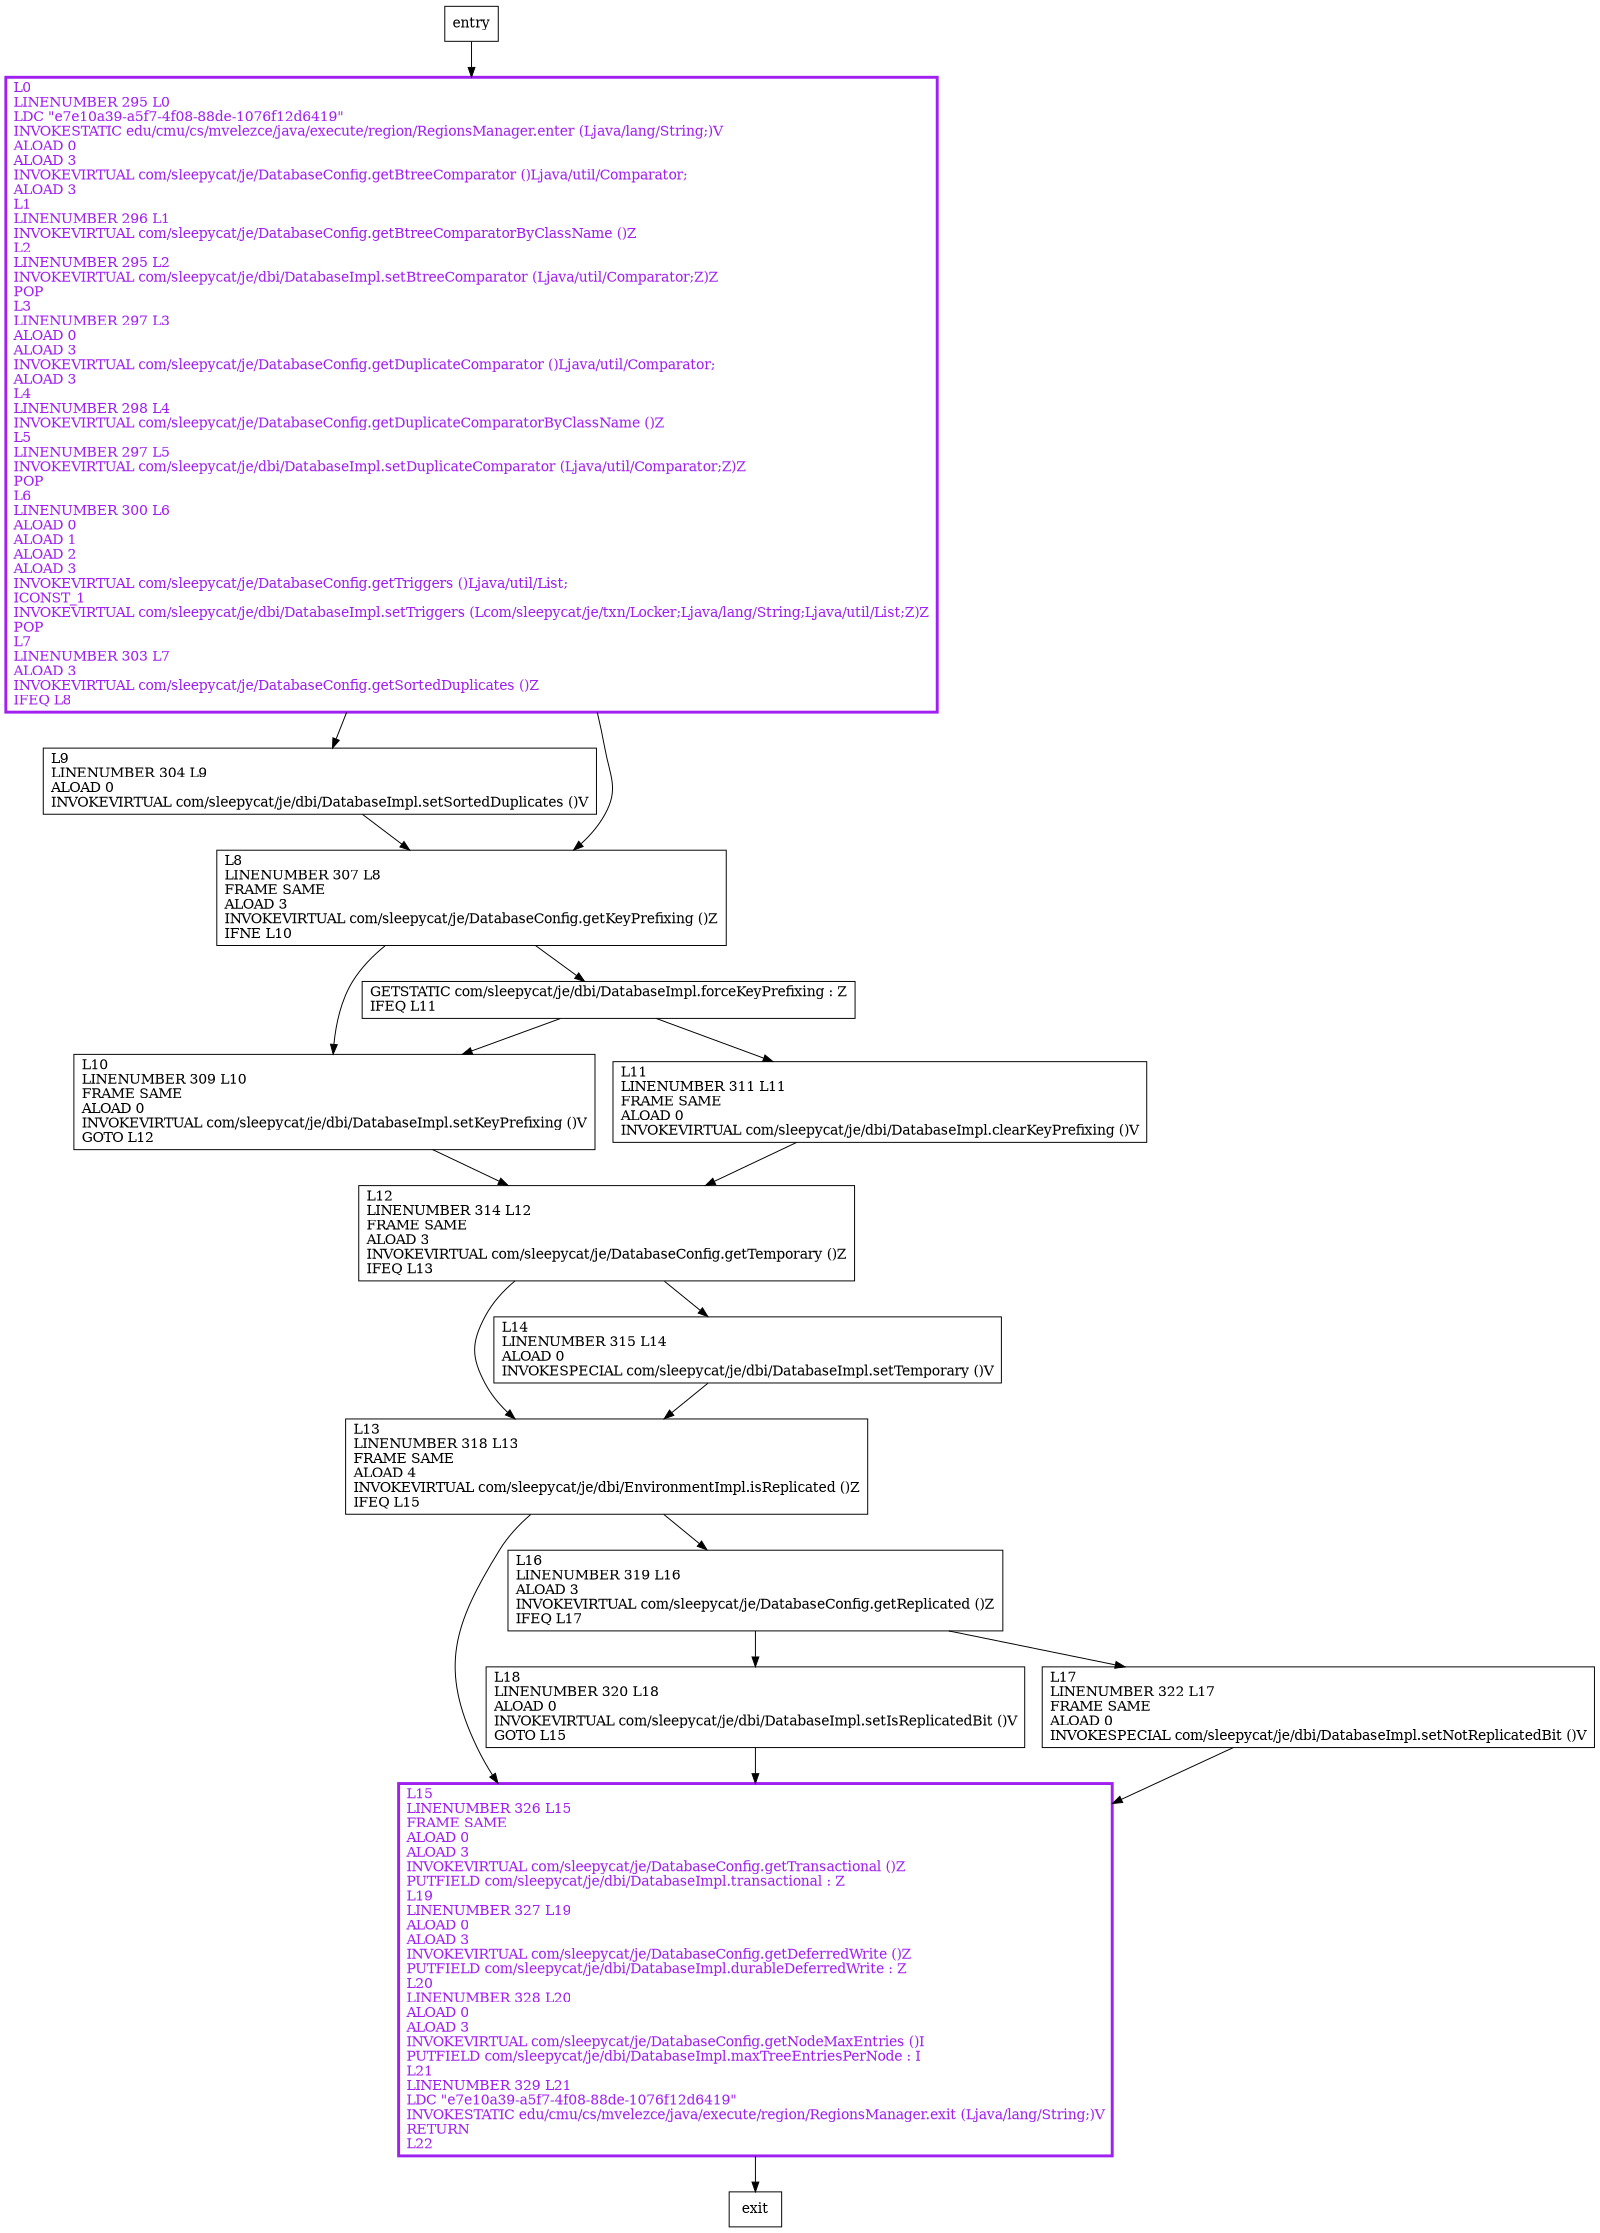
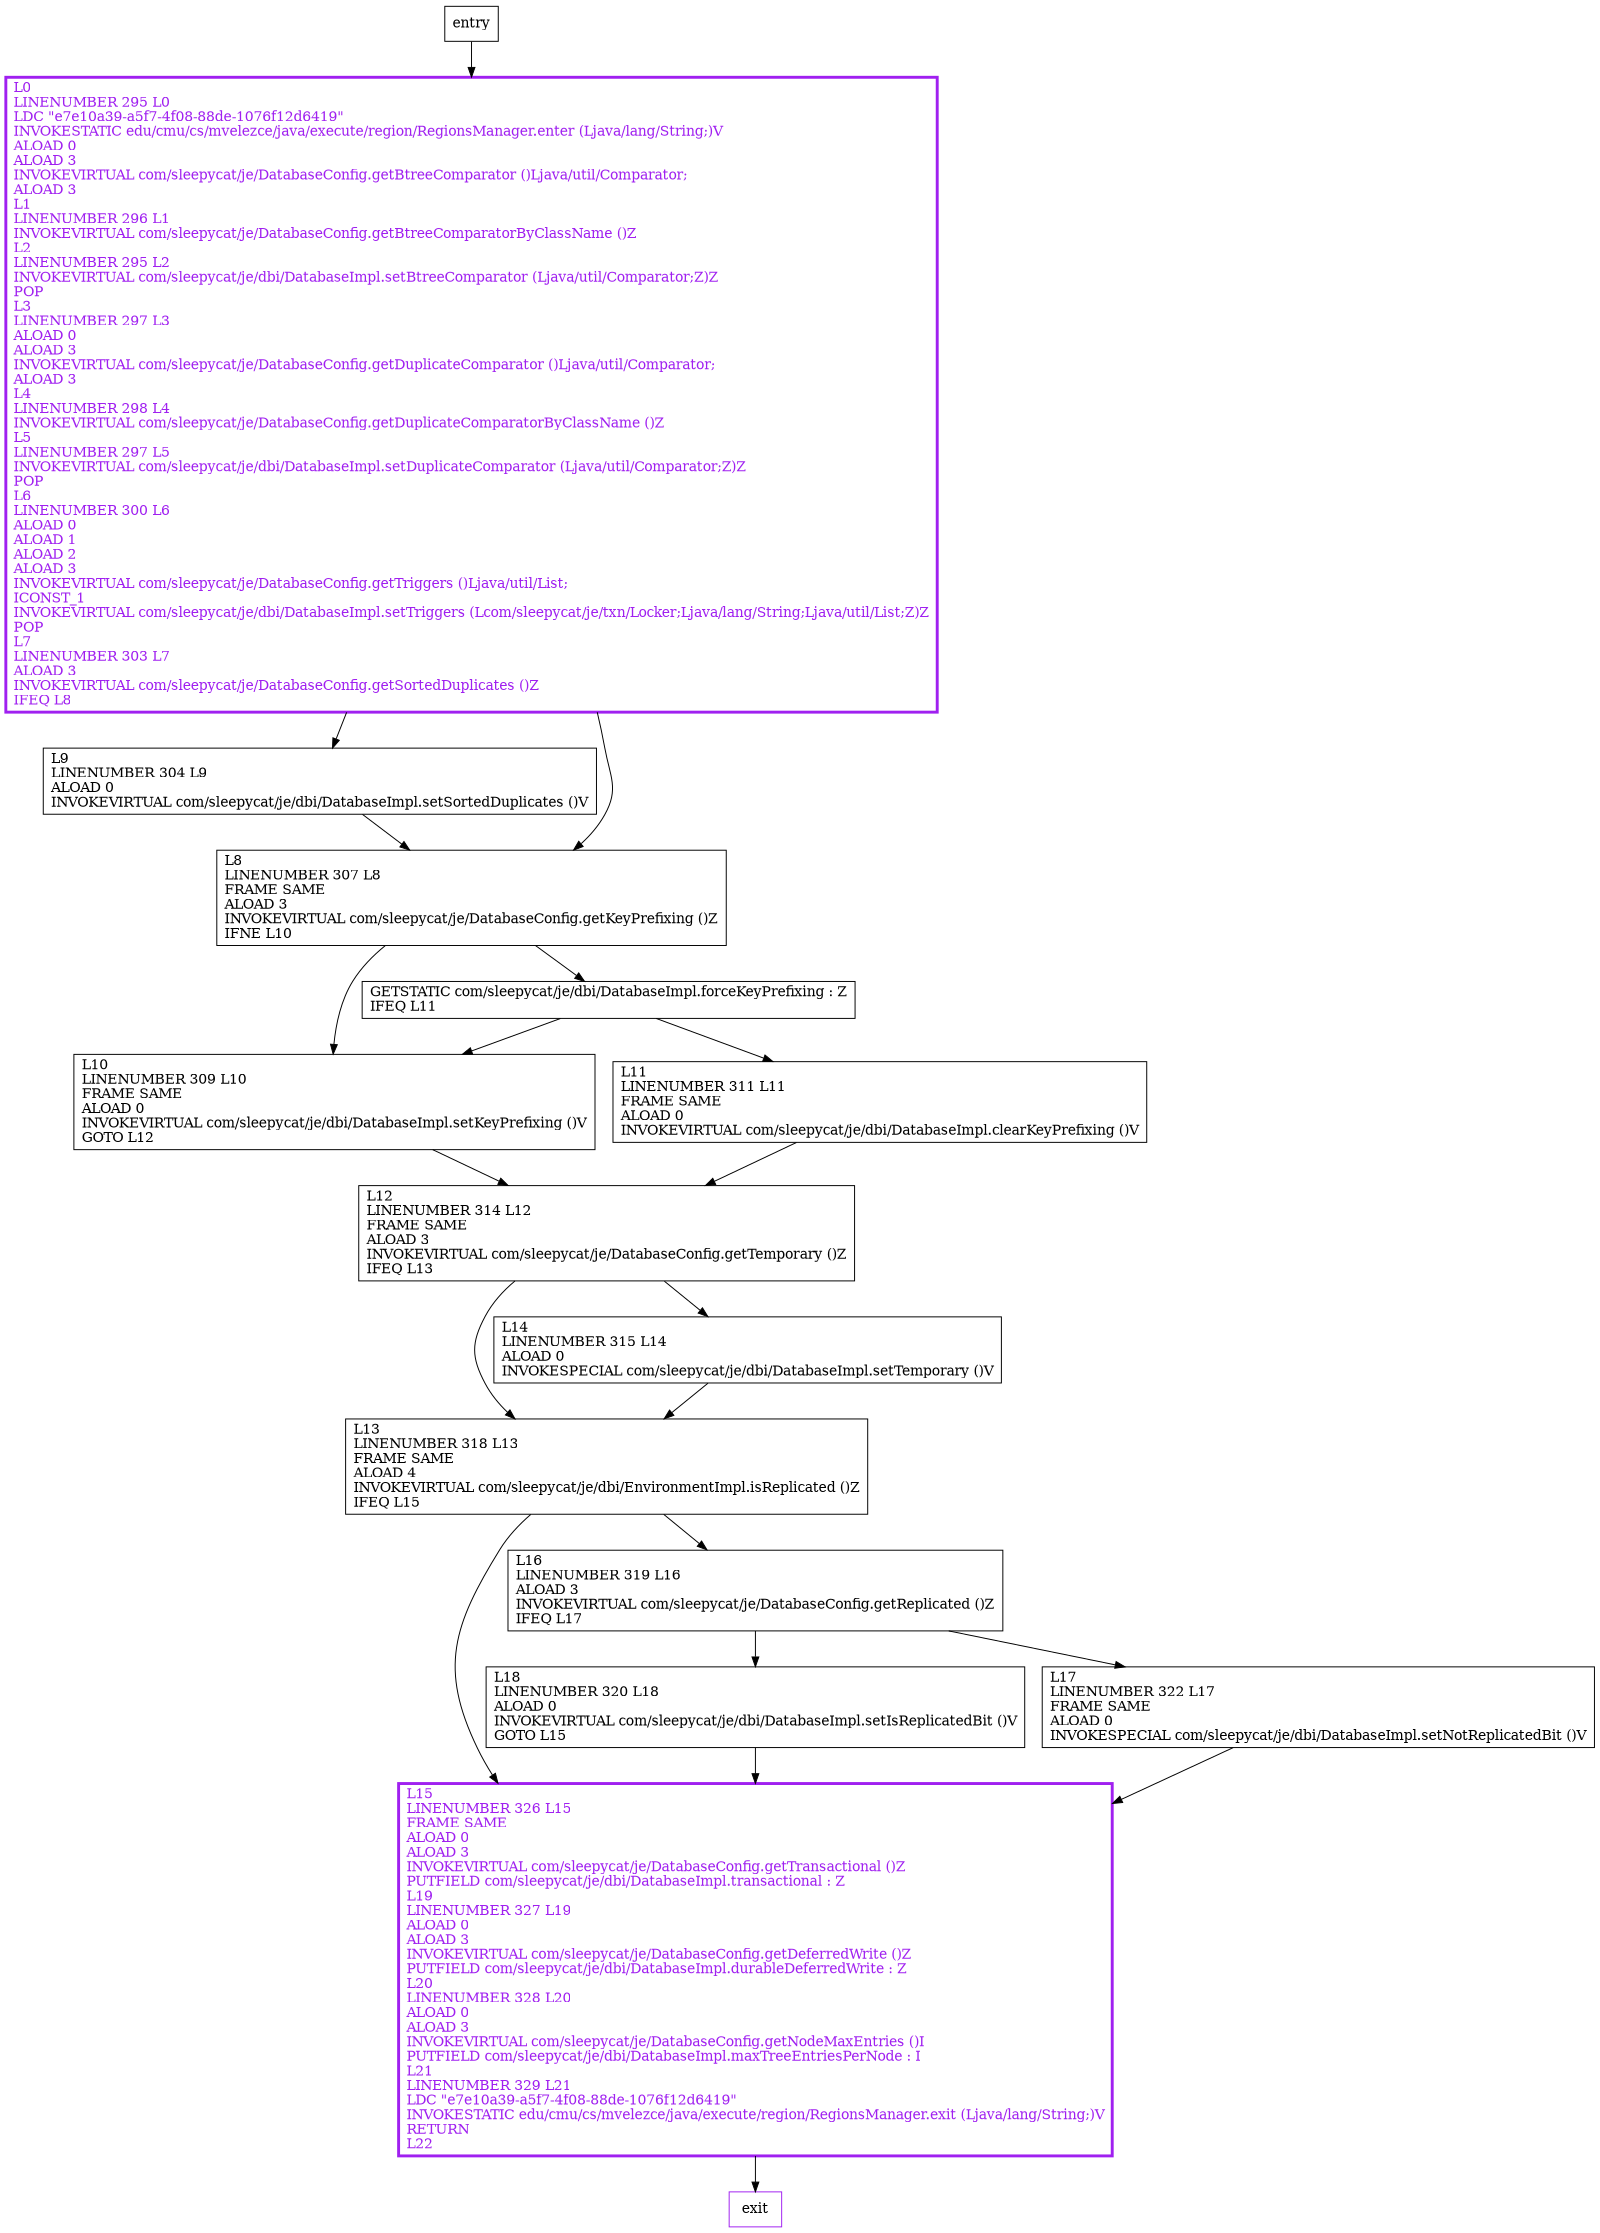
(755, 2209) -> (755, 2209)
